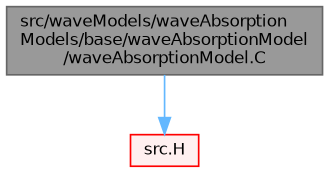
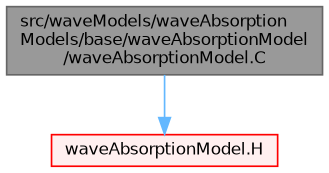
(165, 150) -> (165, 150)
